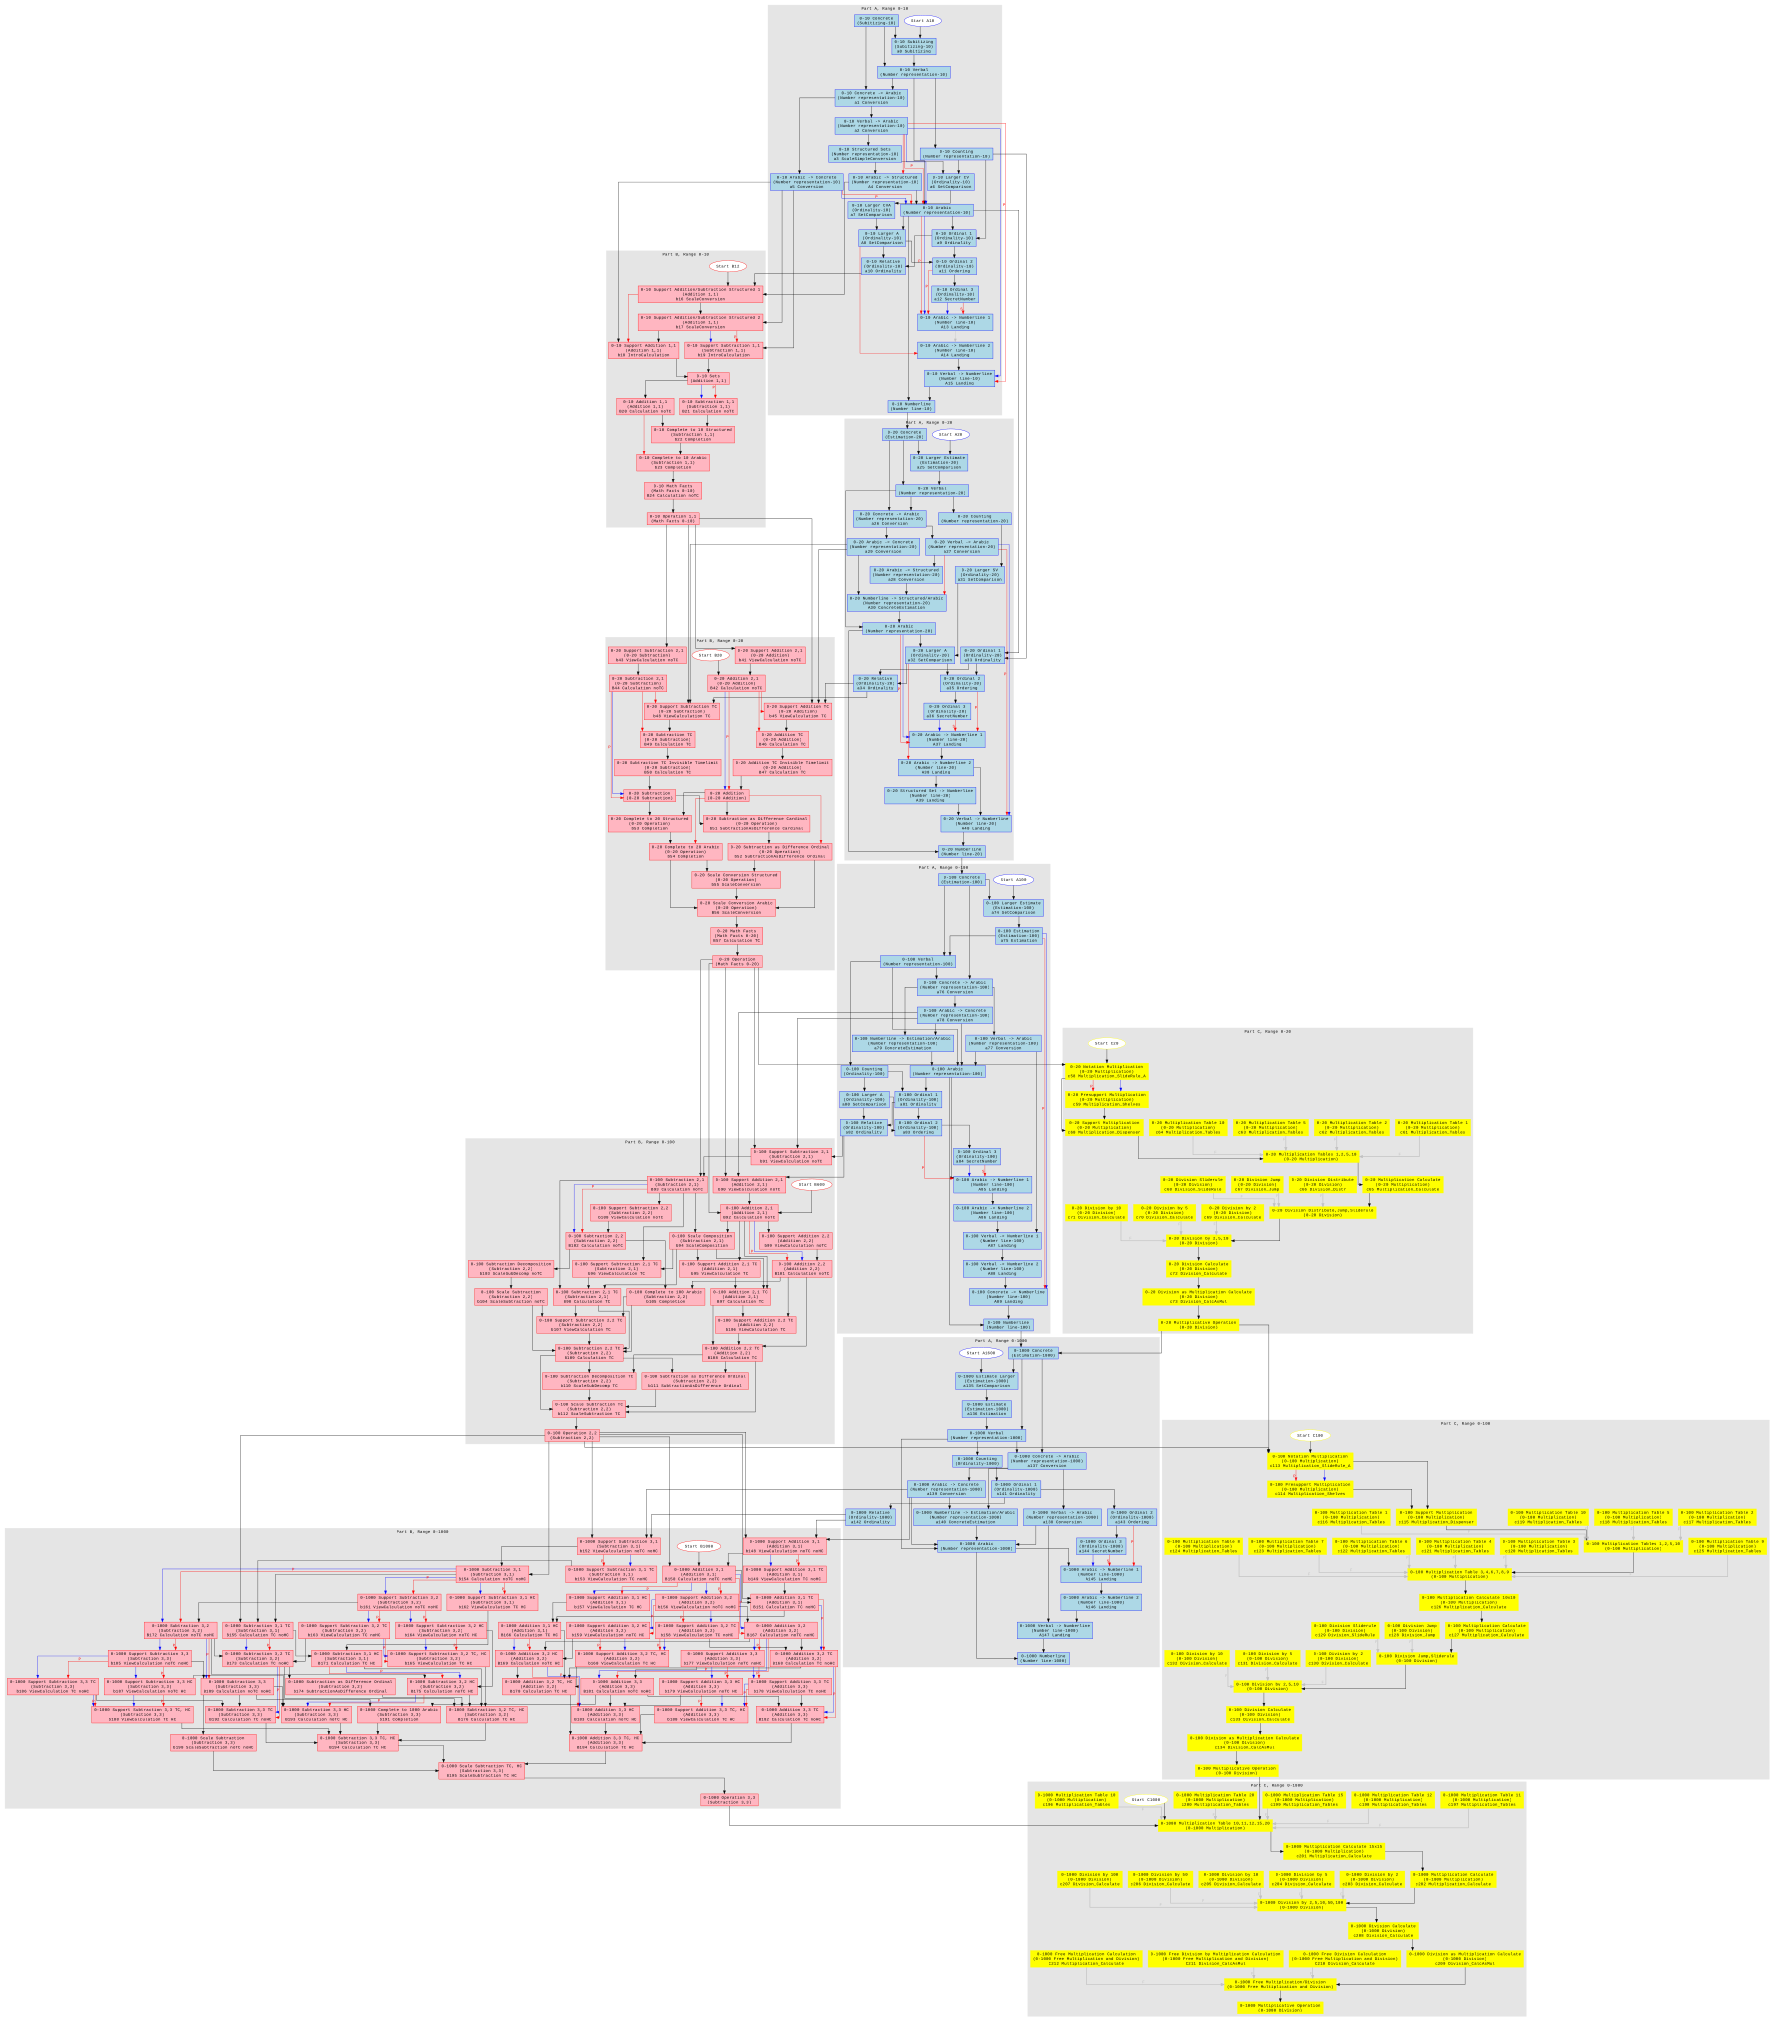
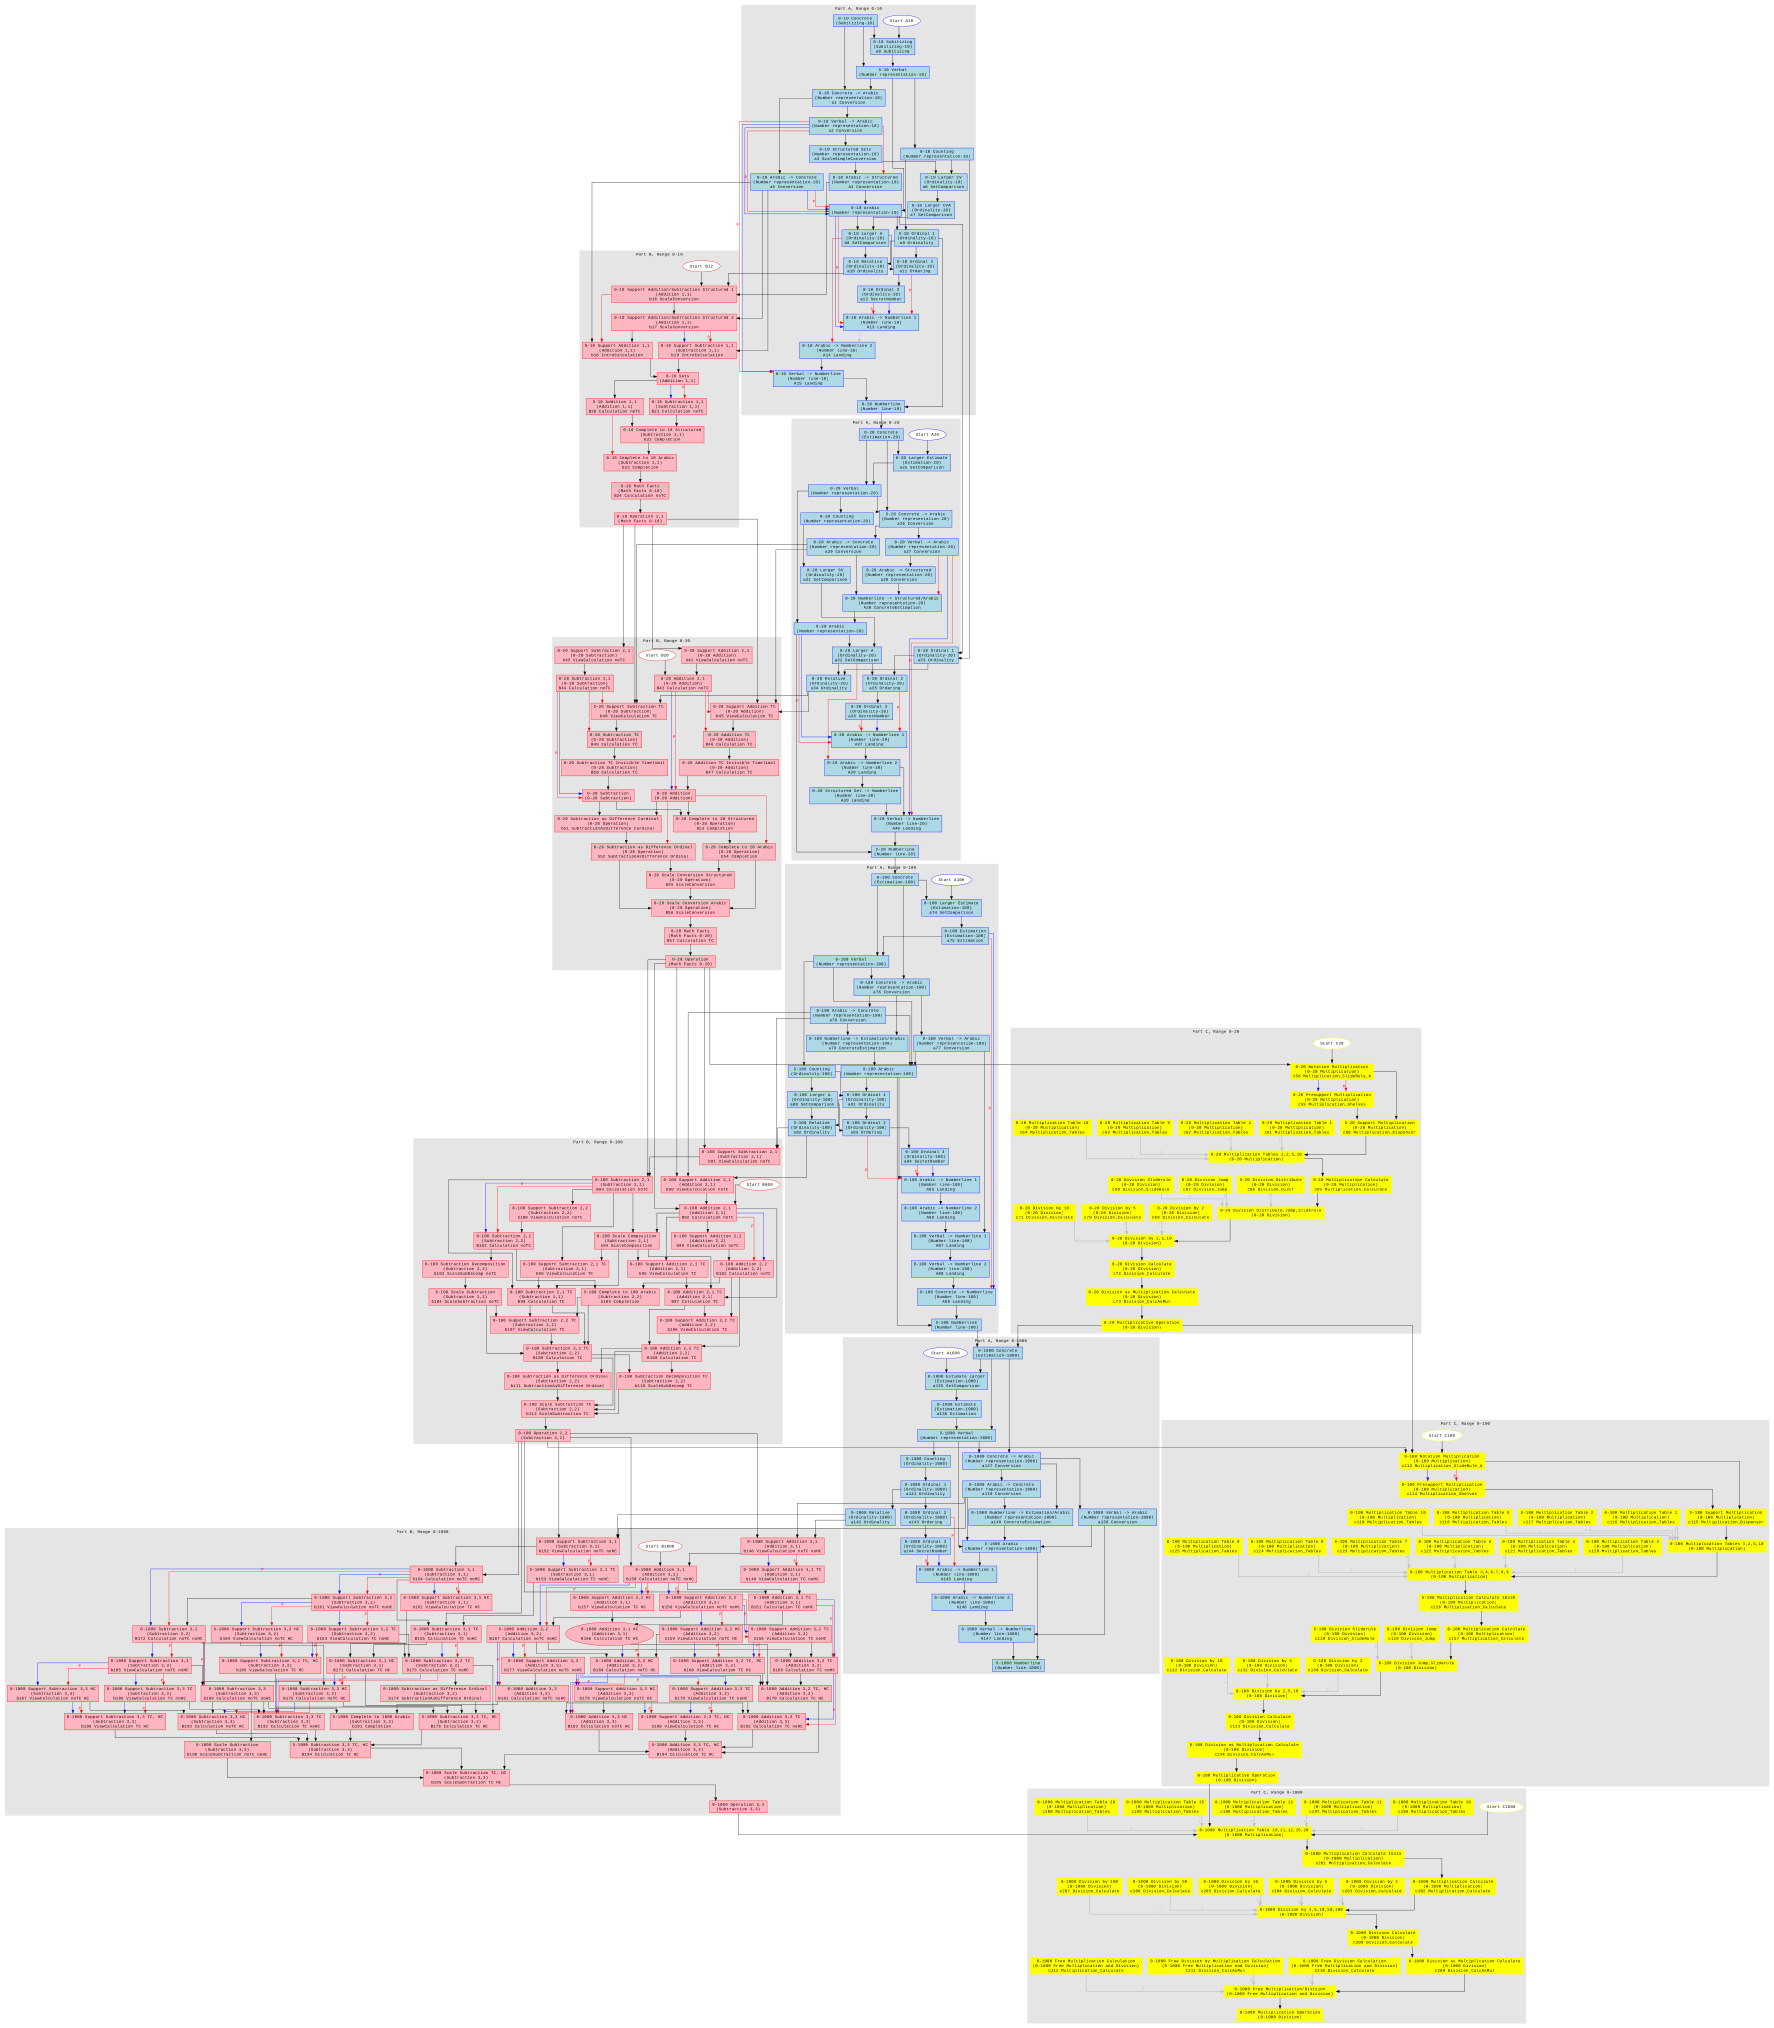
(909, 307) -> (943, 338)
(530, 1630) -> (610, 1634)
